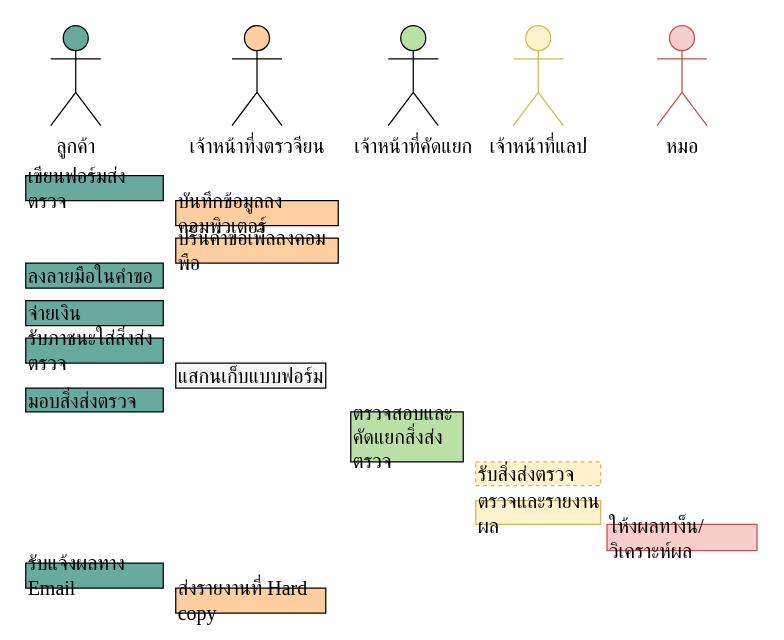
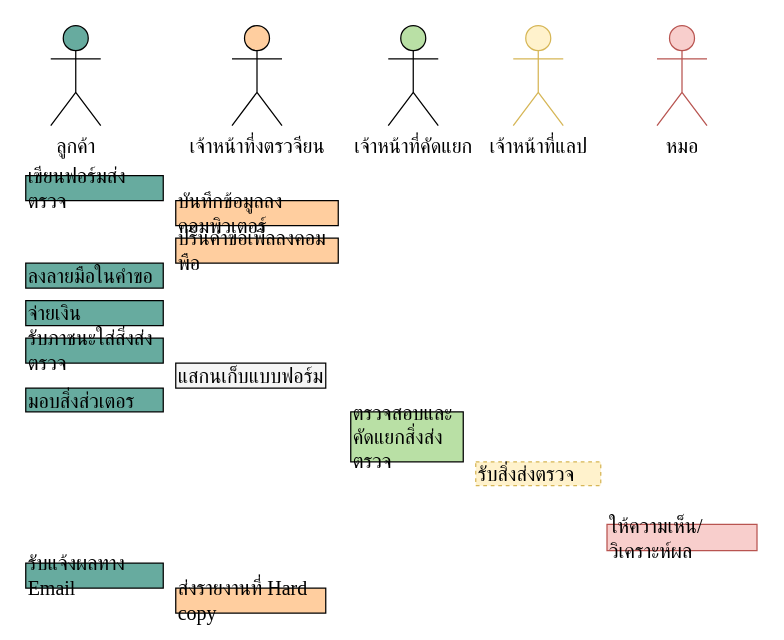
(96, 401) -> (96, 401)
(538, 513) -> none
(683, 538) -> (683, 538)
